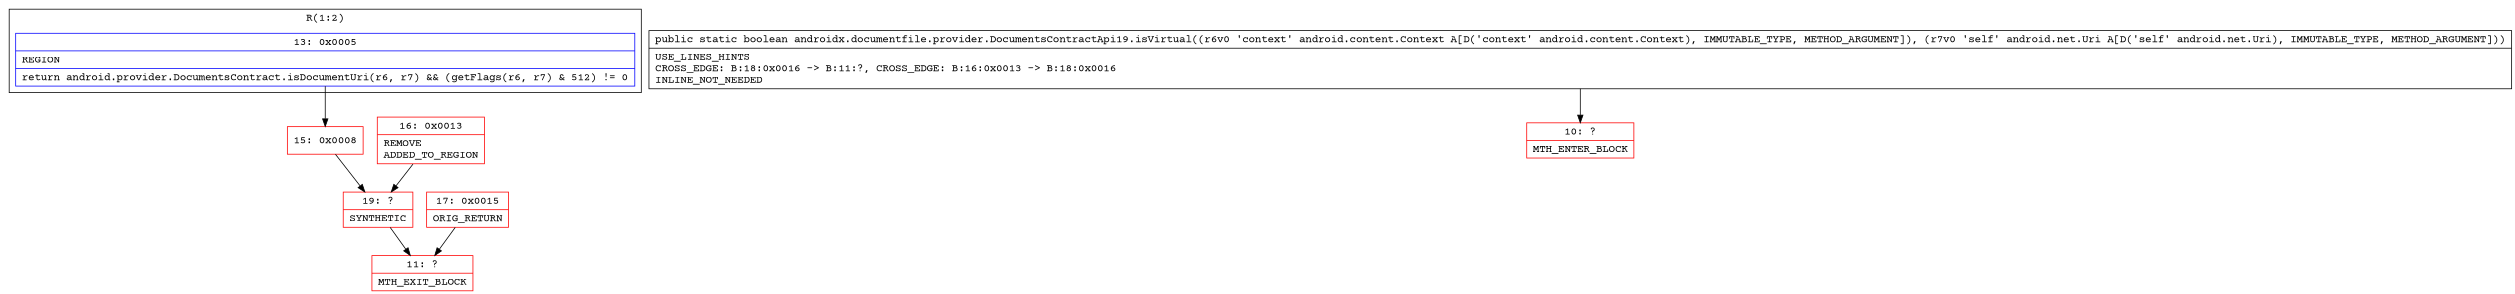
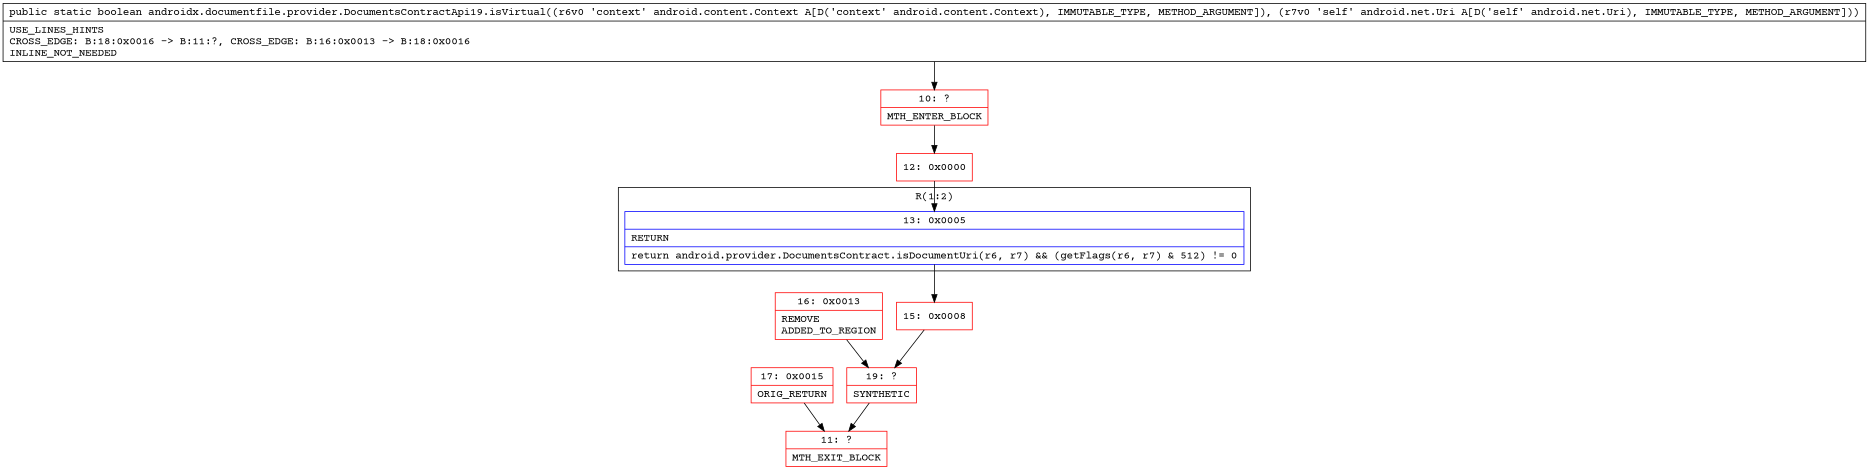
(41, 59) -> (650, 238)
none -> (934, 167)
